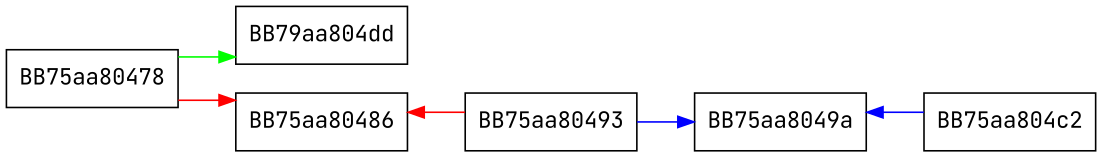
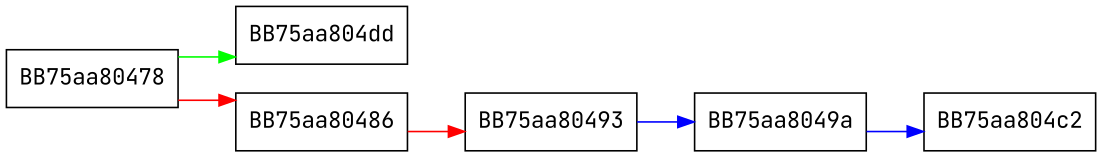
(322, 35) -> (322, 35)
(445, 112) -> (428, 132)
(903, 112) -> (887, 132)
